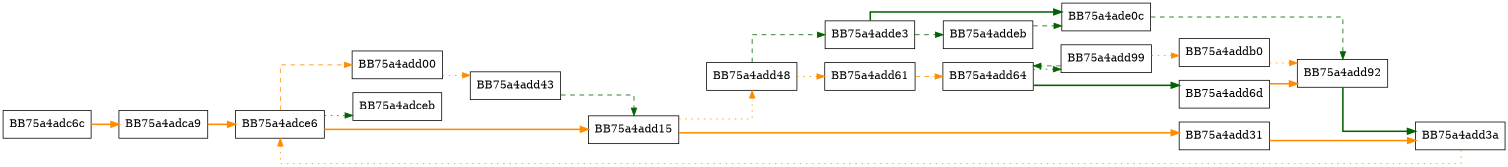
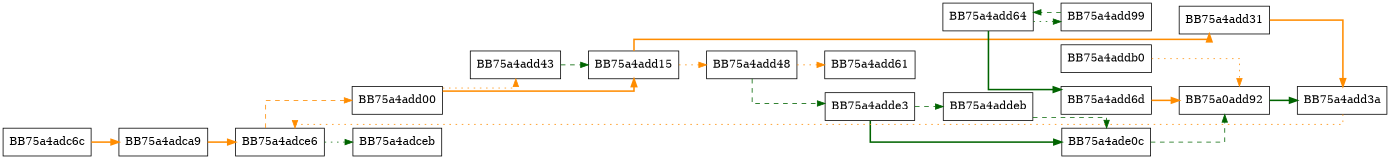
(1161, 56) -> none
(1343, 73) -> (1224, 100)
(925, 76) -> none
(452, 129) -> (541, 91)
